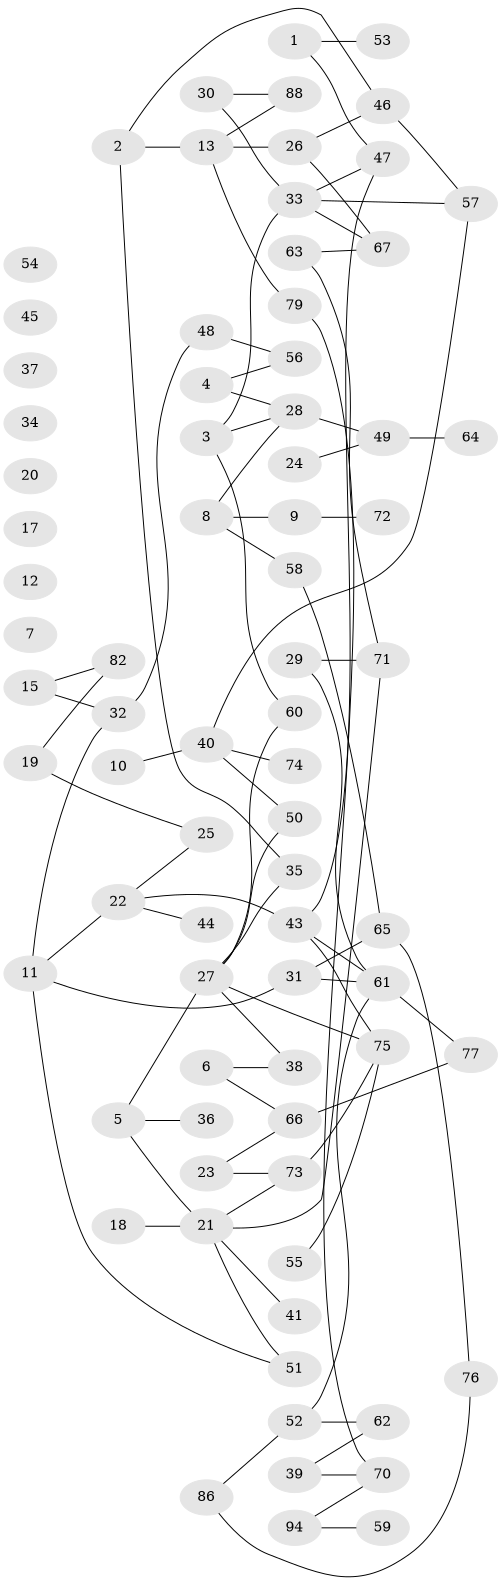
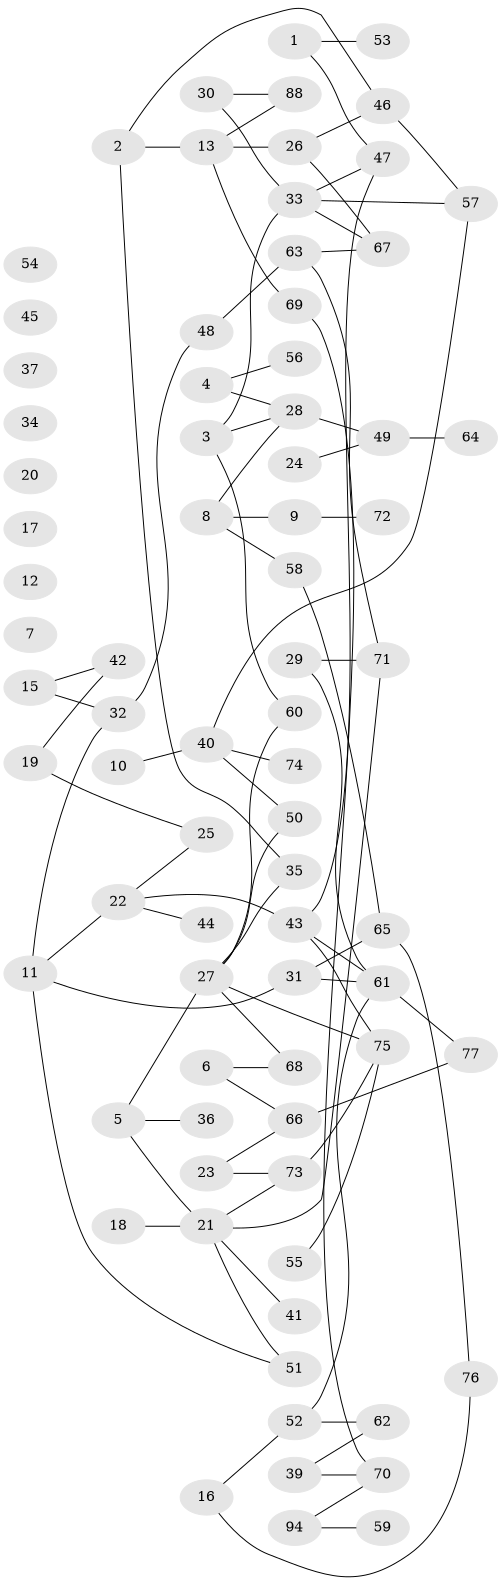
(295, 306) -> (295, 306)
(257, 347) -> (244, 299)
(118, 661) -> (118, 661)
(295, 1068) -> (295, 1068)
(207, 1498) -> (207, 1498)
